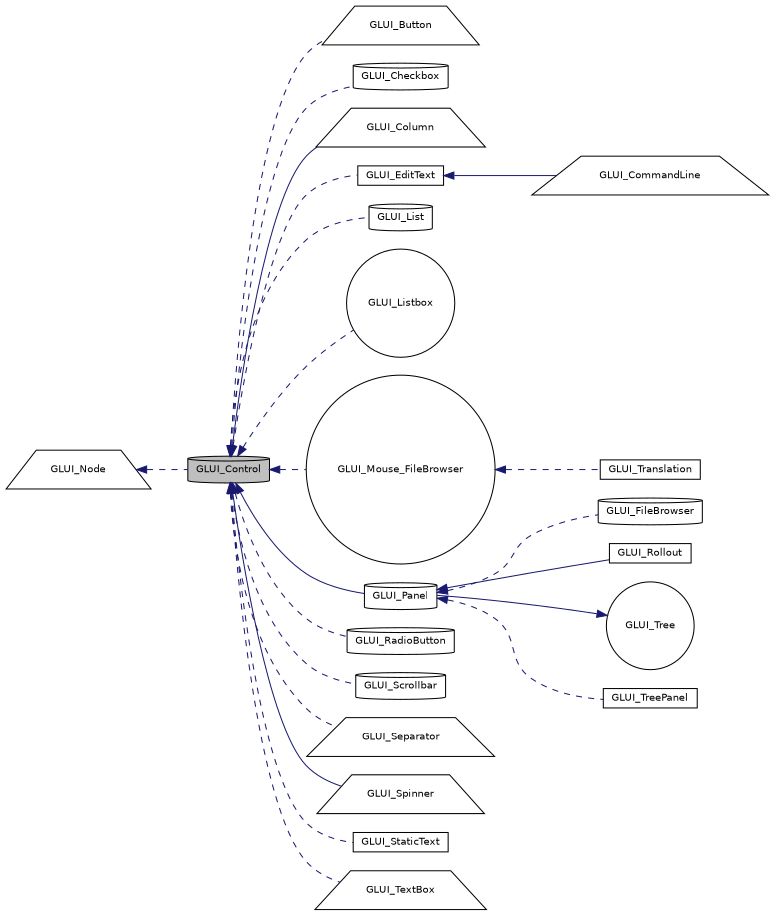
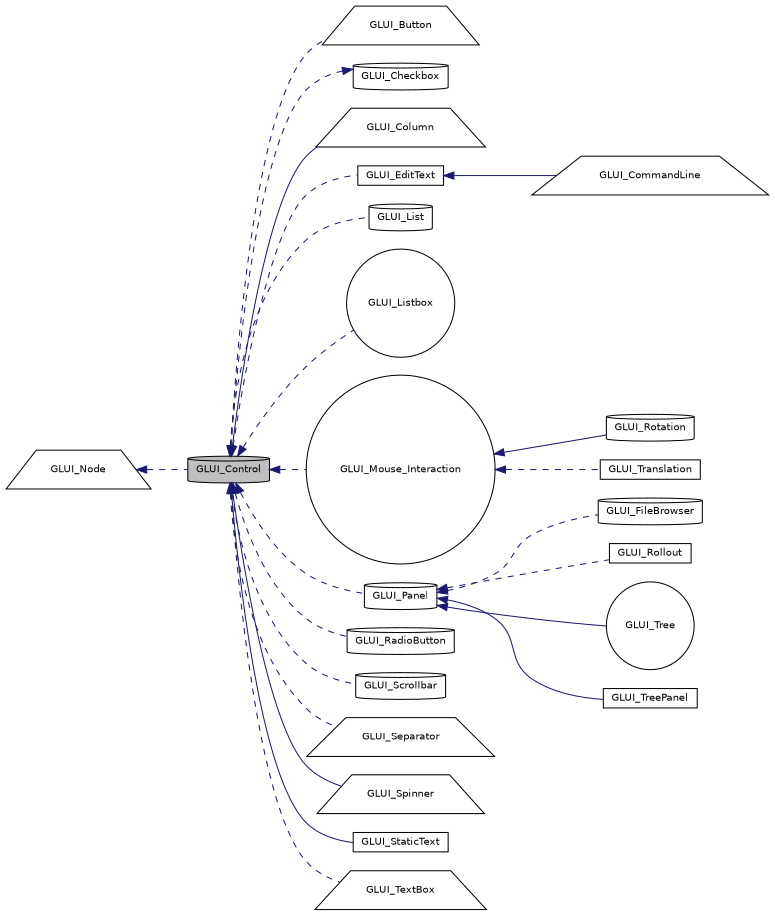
(257, 247) -> (267, 187)
none -> (650, 428)
(401, 470) -> (401, 470)
(289, 560) -> (289, 560)
(528, 573) -> (528, 573)
(517, 603) -> (526, 618)
(517, 660) -> (517, 660)
(266, 726) -> (266, 726)
